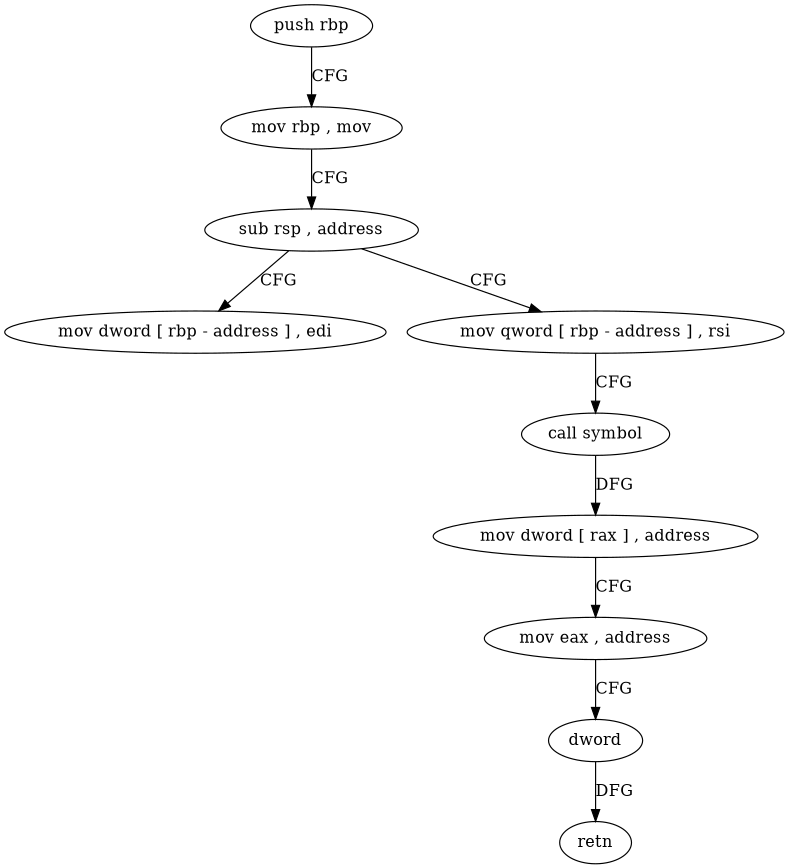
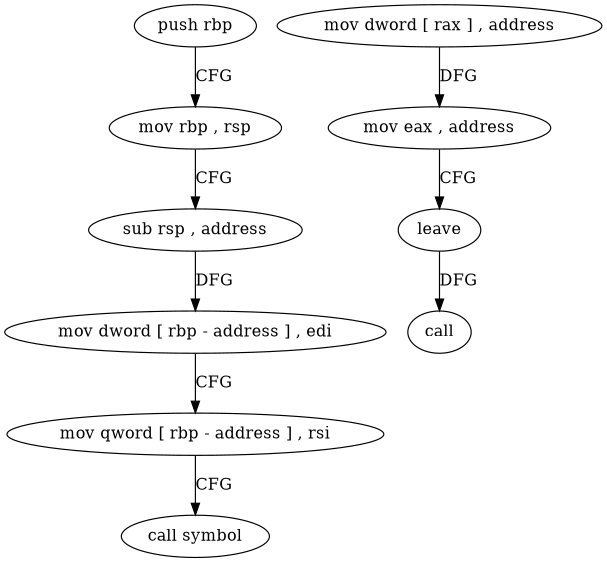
(312, 128) -> (195, 128)
(446, 278) -> (195, 377)
(279, 281) -> (215, 281)
(596, 479) -> none
(614, 587) -> (459, 77)
(596, 741) -> (440, 230)
(596, 843) -> (440, 332)
